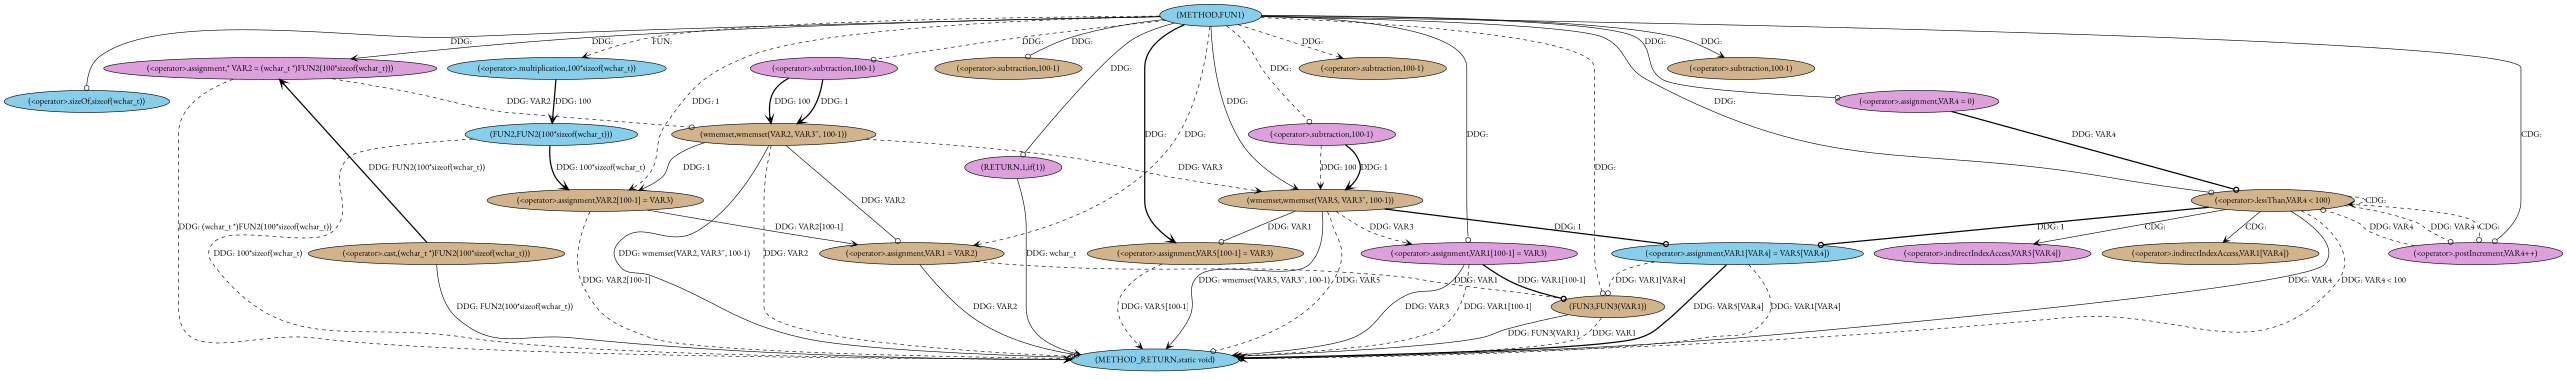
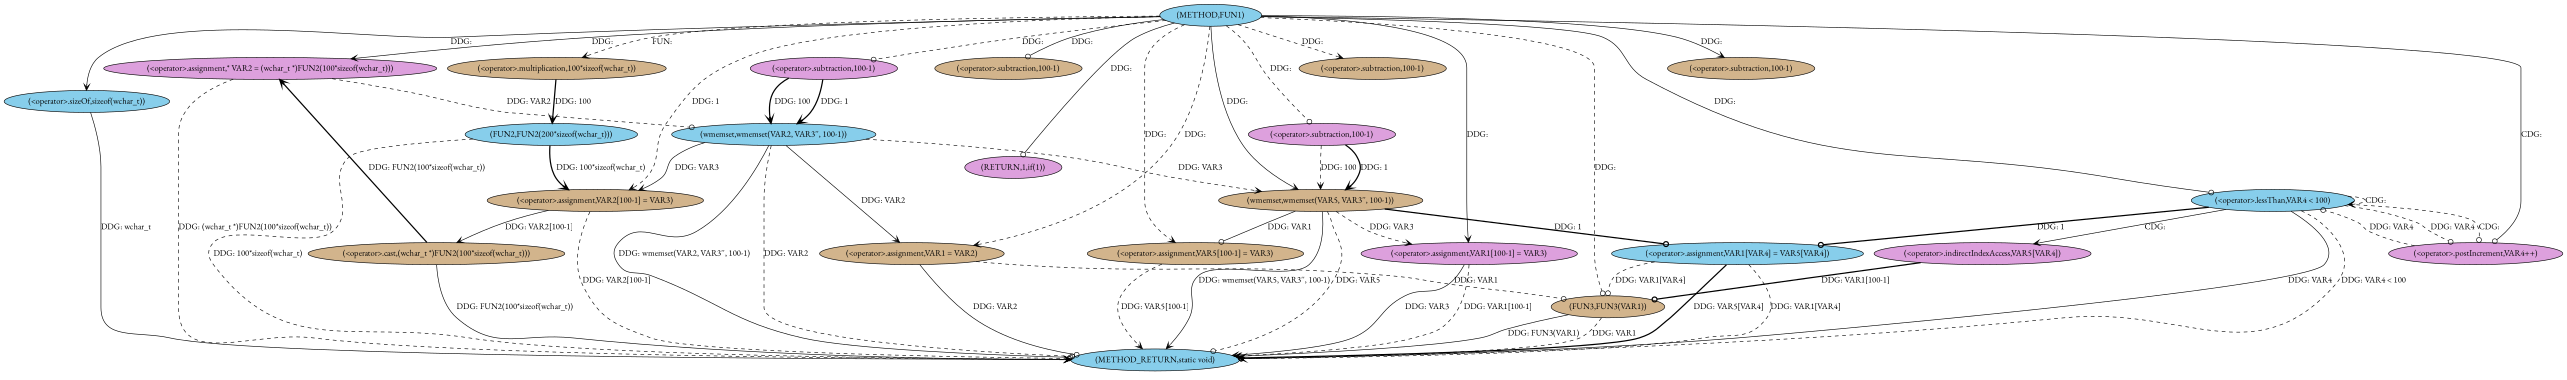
(611, 31) -> (611, 31)
(1452, 47) -> (1452, 47)
(557, 68) -> (557, 68)
(1917, 101) -> none
(1145, 127) -> (1145, 127)
(551, 134) -> (551, 134)
(774, 134) -> (774, 134)
(697, 167) -> (697, 167)
(841, 192) -> (841, 192)
(2273, 200) -> (2273, 200)
(749, 227) -> (504, 223)
(2211, 254) -> none
(1026, 279) -> (477, 354)
(1520, 286) -> (1789, 281)
